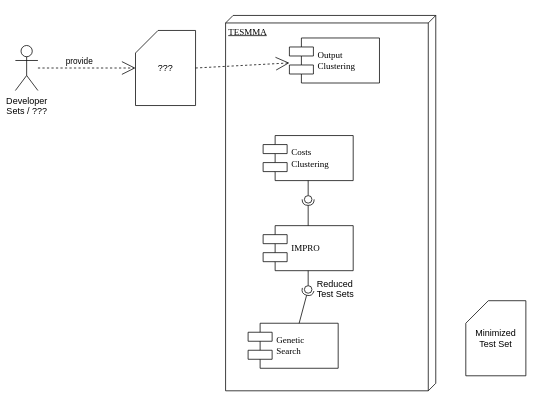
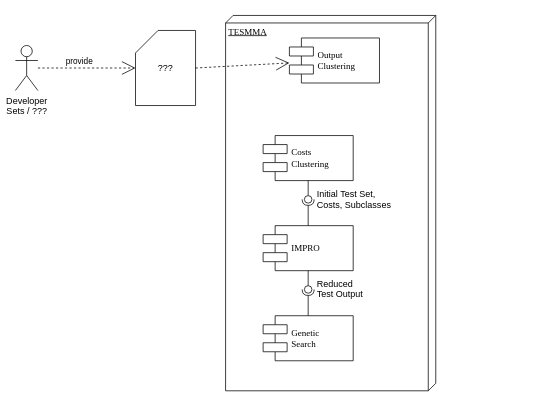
none -> (357, 203)
(338, 289) -> (343, 289)
(495, 338) -> none
(293, 345) -> (308, 338)
